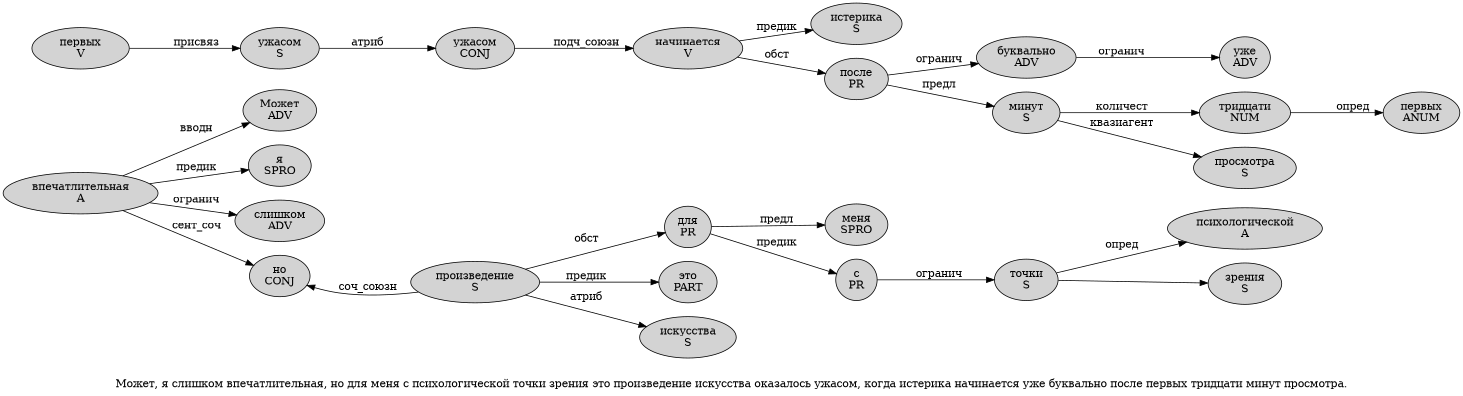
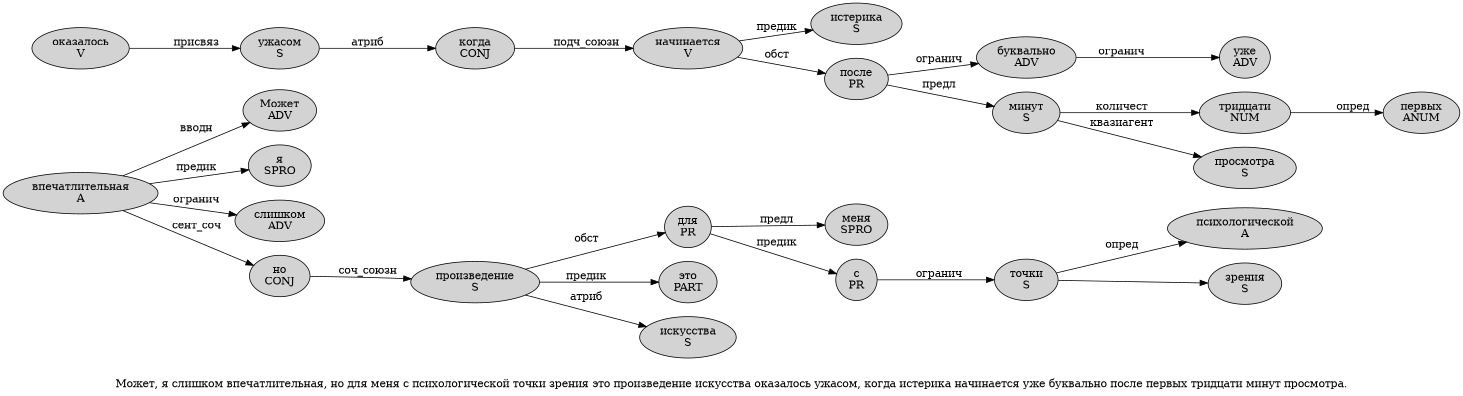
(81, 48) -> (81, 48)
(475, 48) -> (475, 48)
(366, 295) -> (357, 277)
